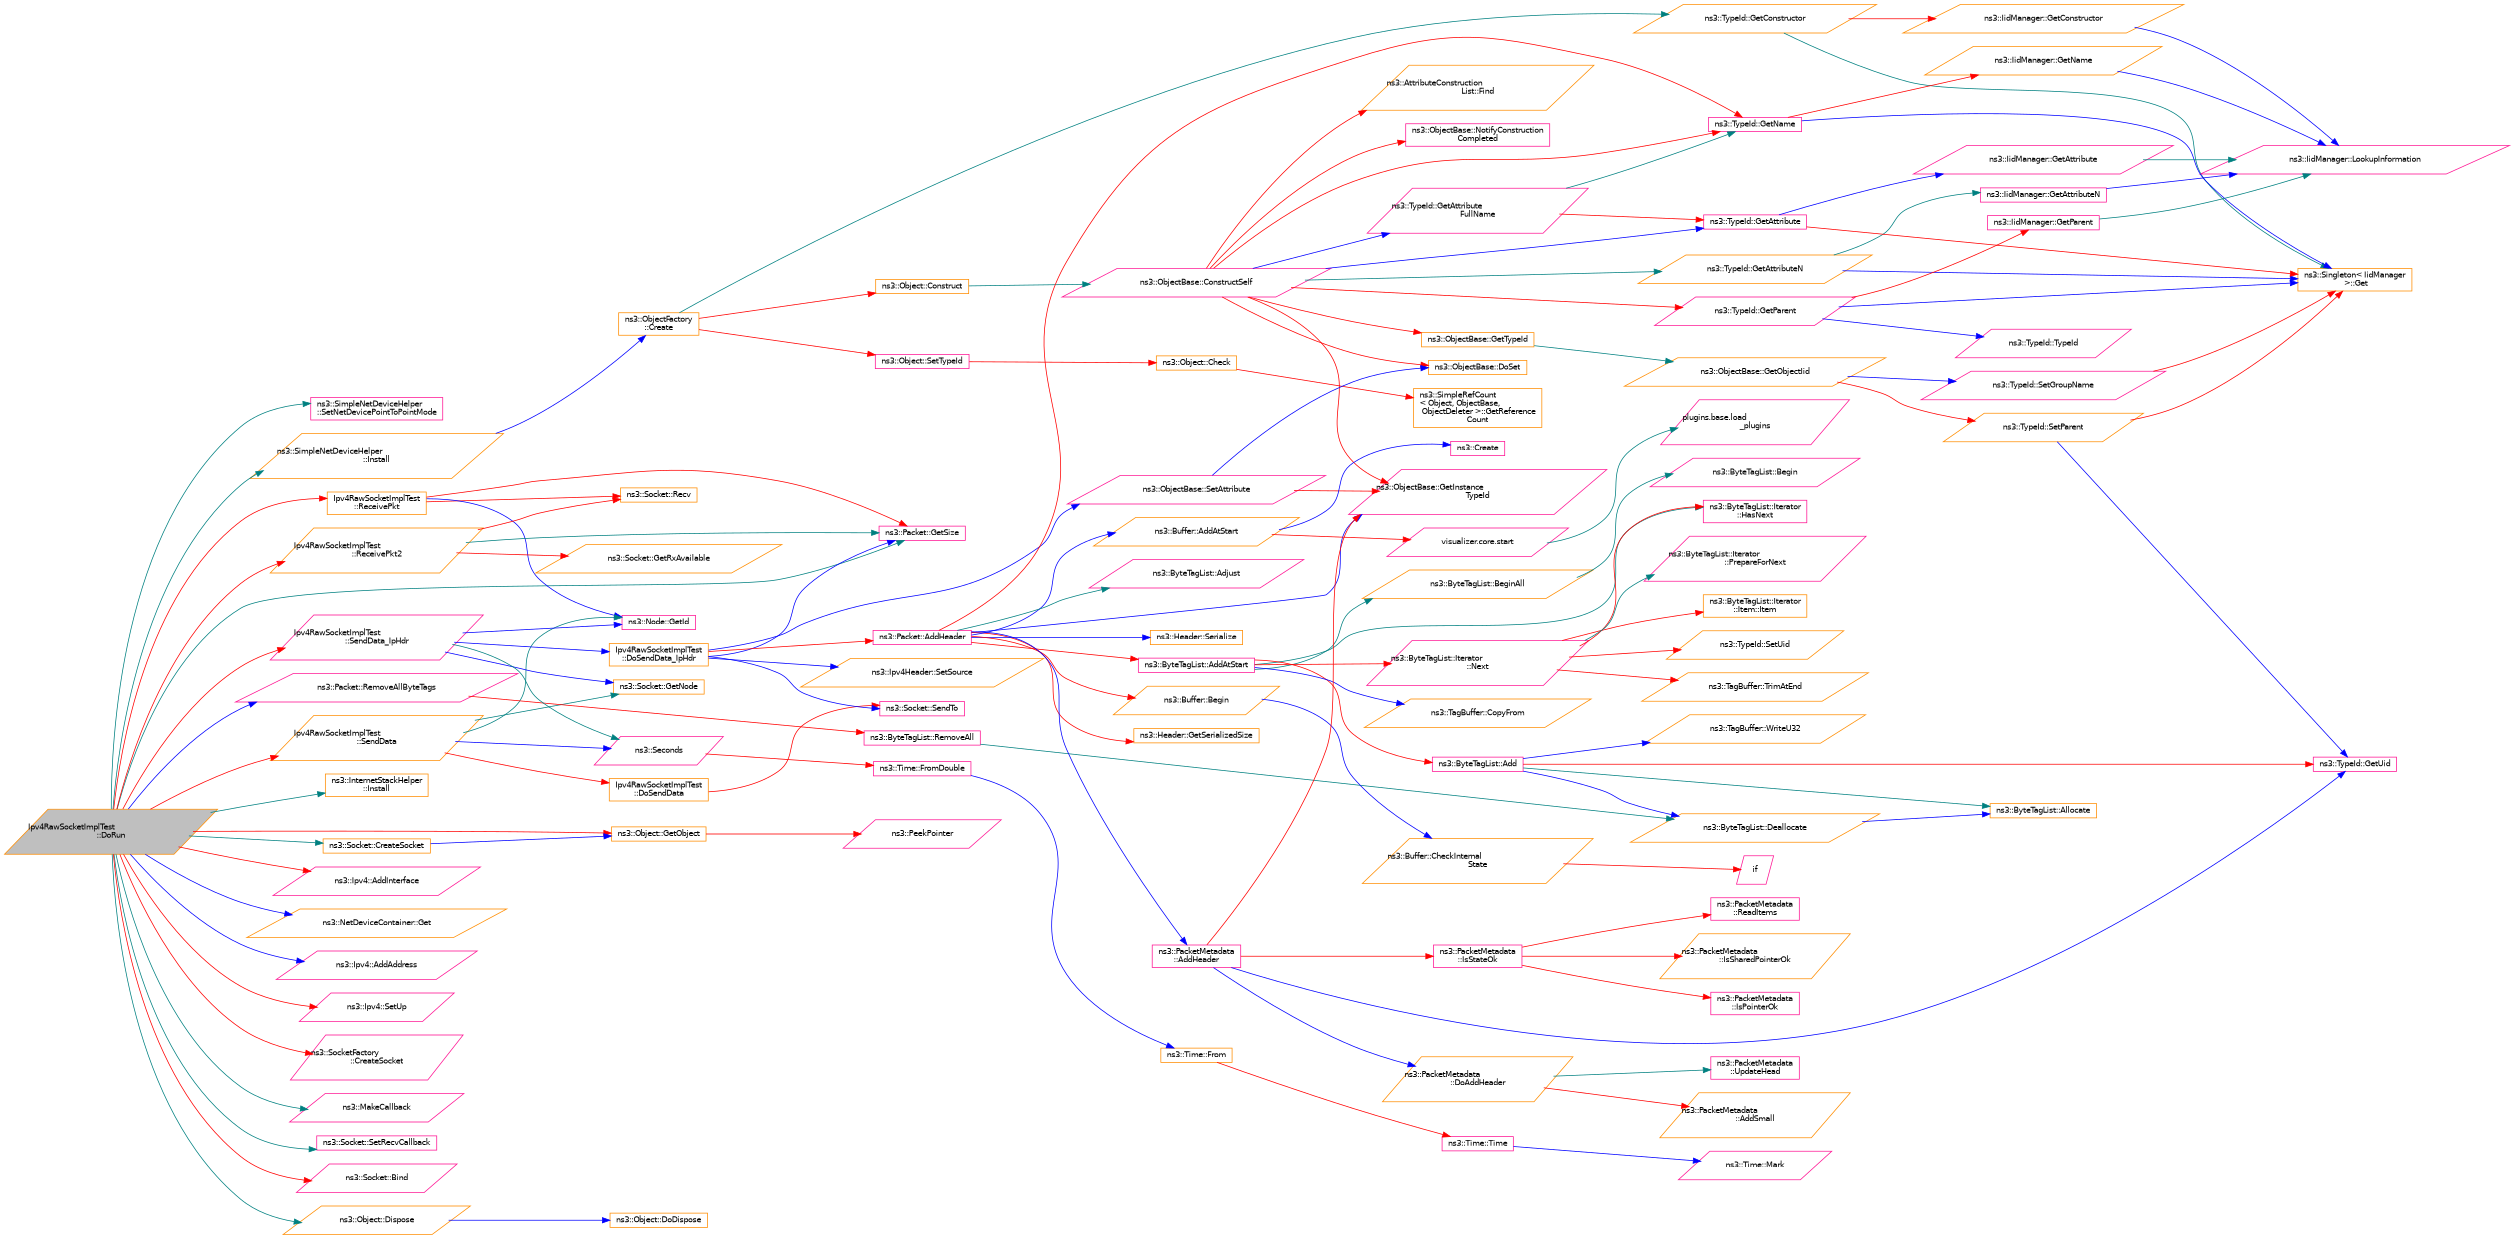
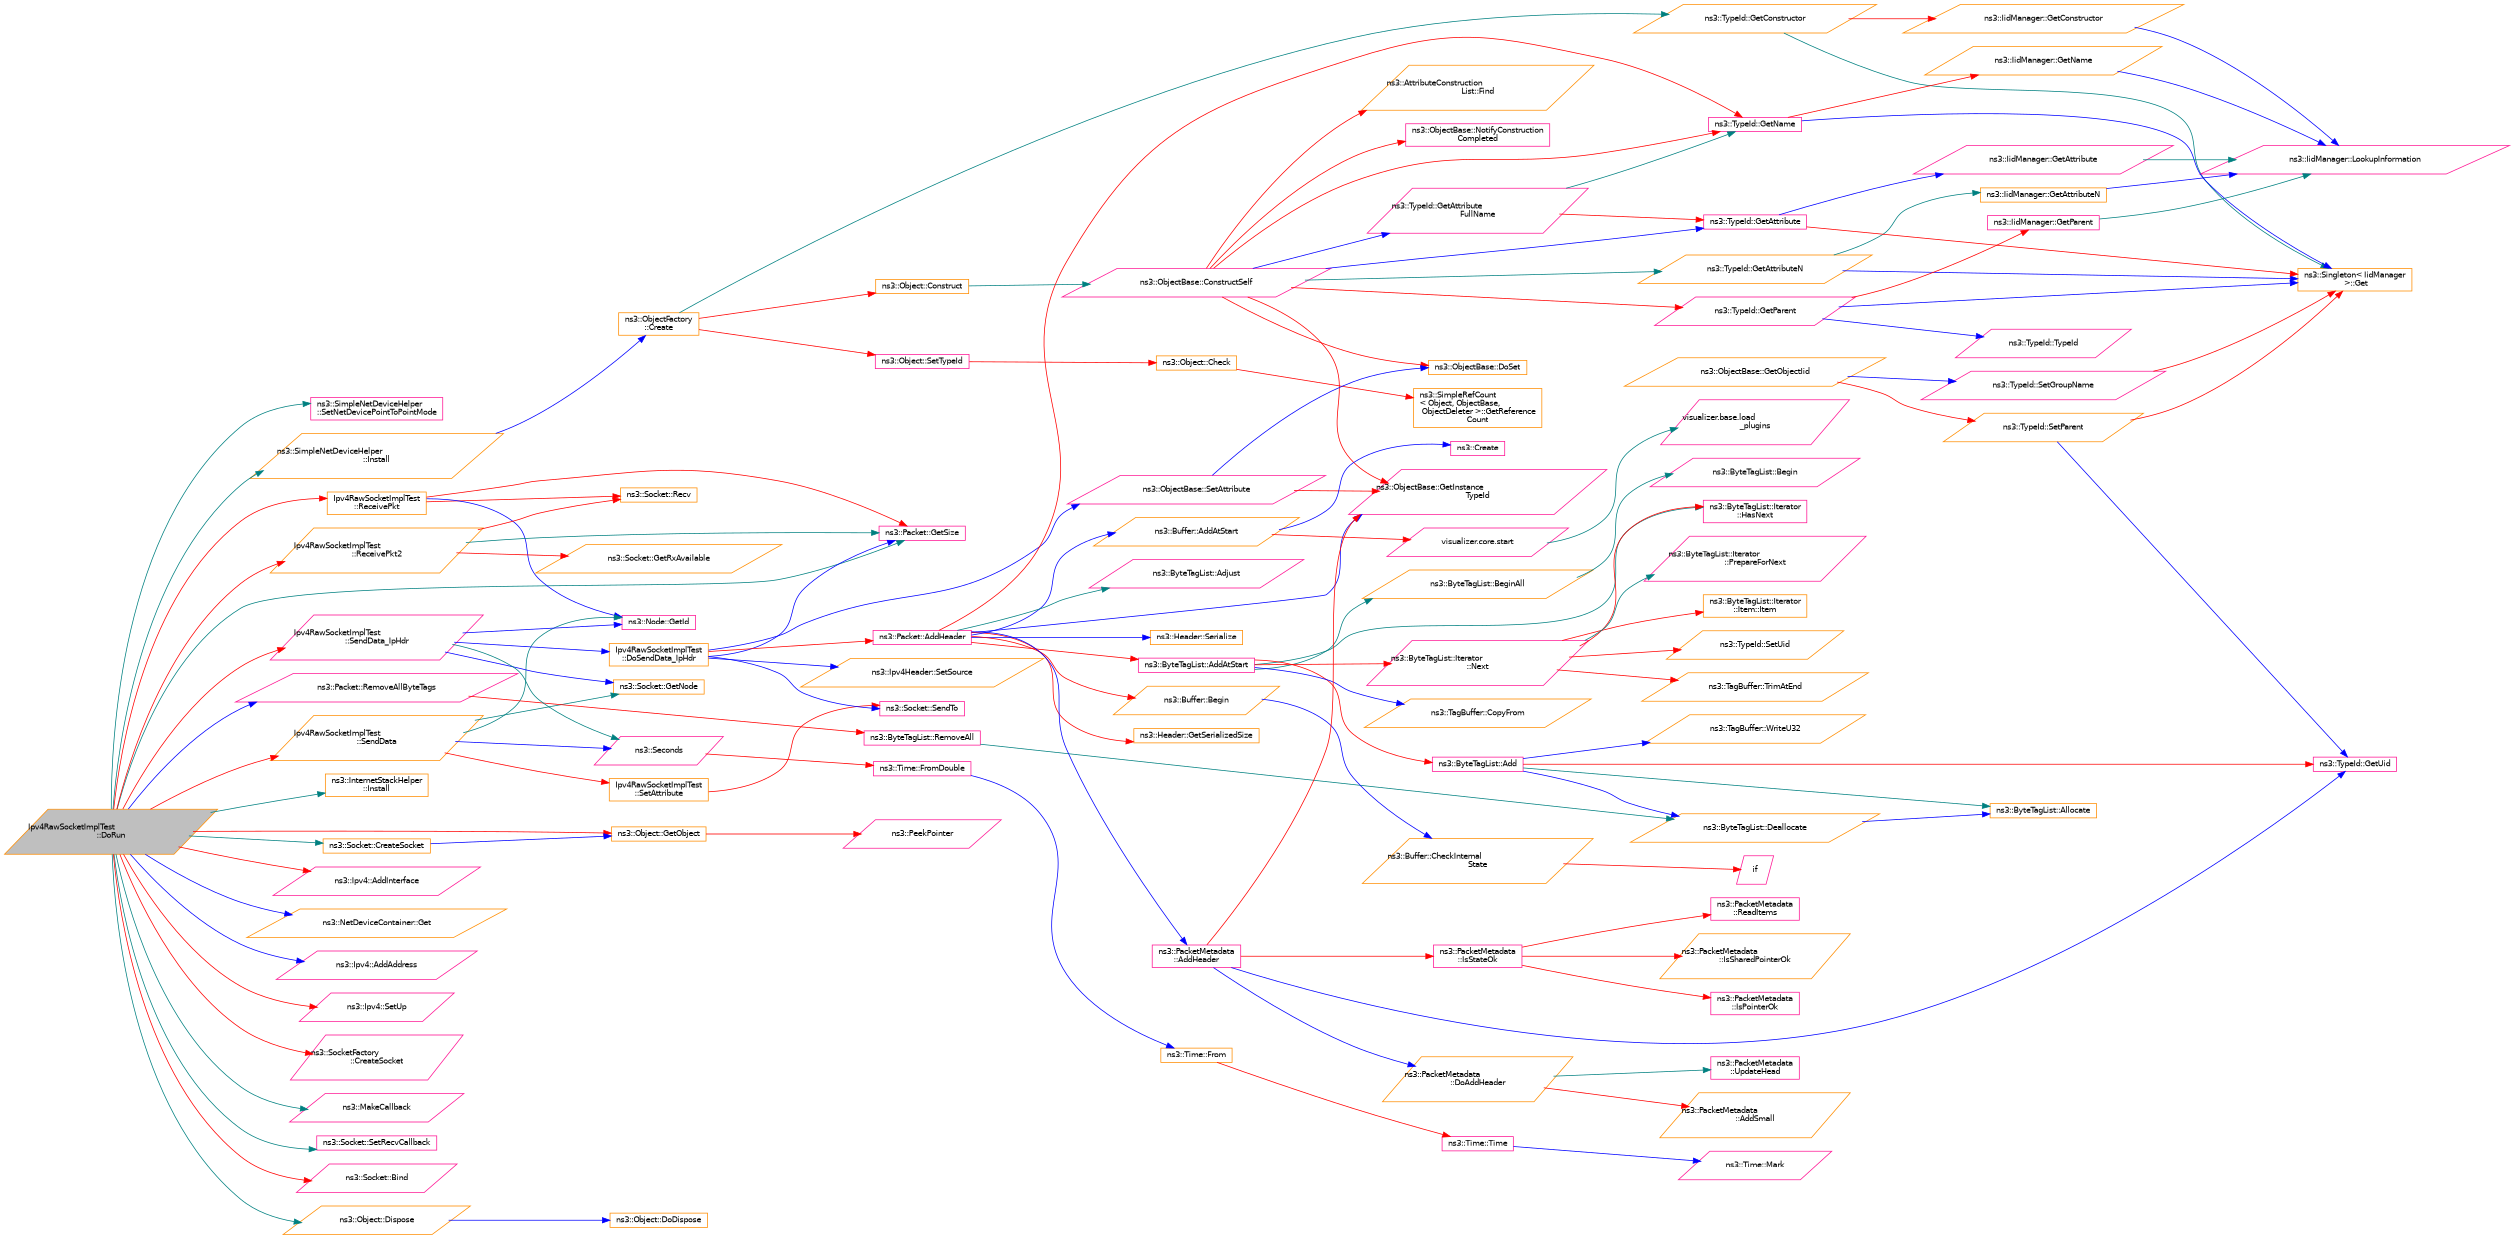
(2043, 195) -> (2043, 195)
(1478, 340) -> none
(1755, 422) -> (1755, 422)
(659, 790) -> (659, 790)
